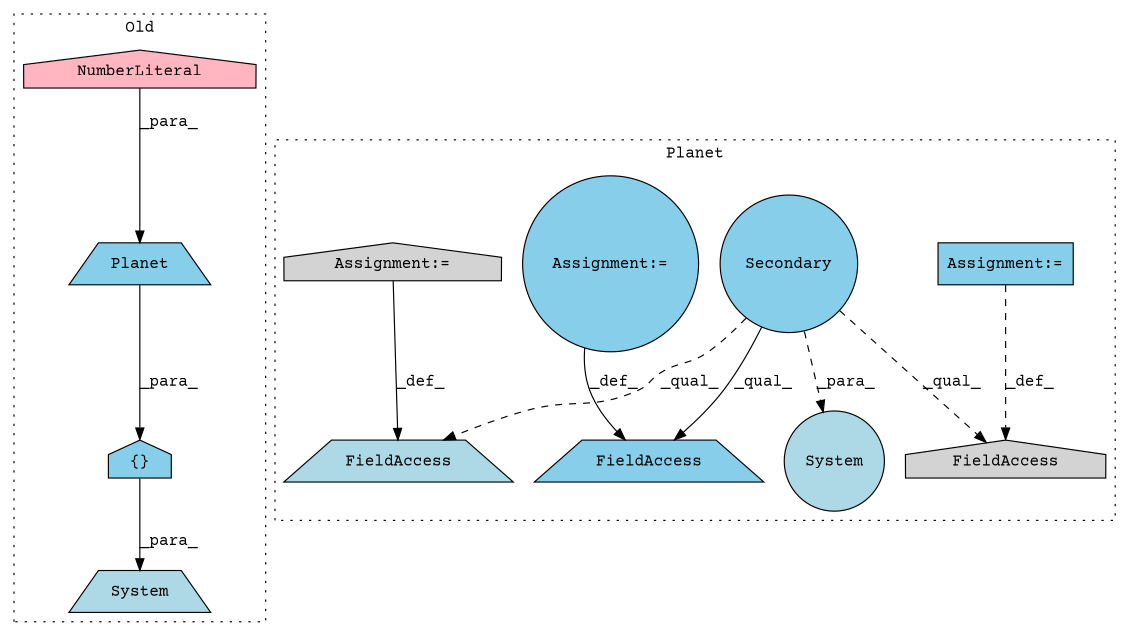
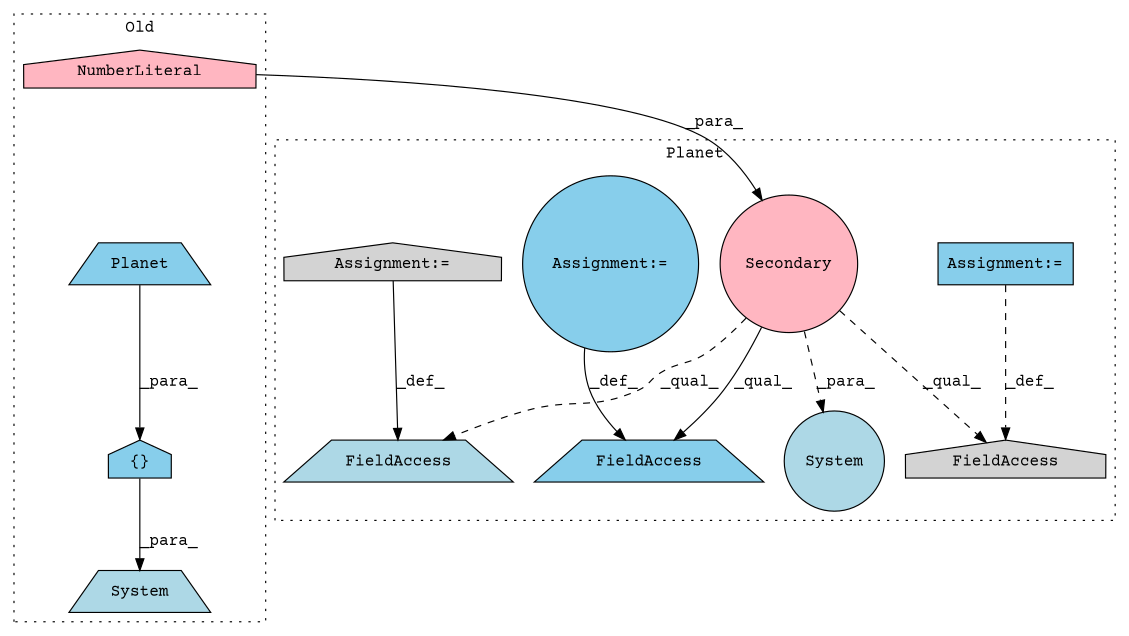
(140, 160) -> (520, 94)
(789, 264) -> (789, 264)
